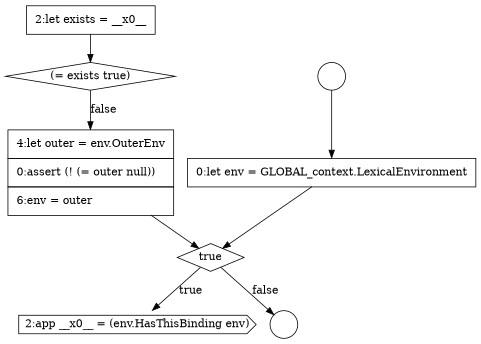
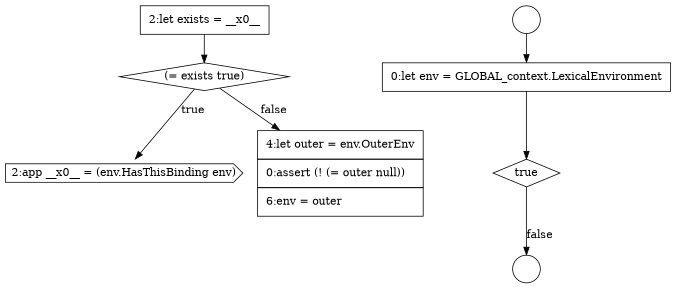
(172, 230) -> none
(179, 286) -> (167, 121)
